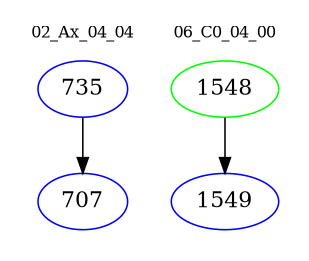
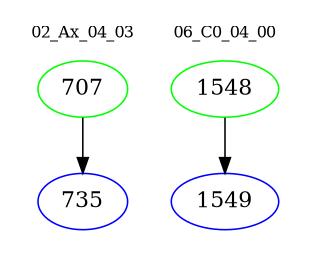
(83, 34) -> (83, 34)
(83, 138) -> (83, 138)
(83, 202) -> (83, 89)
